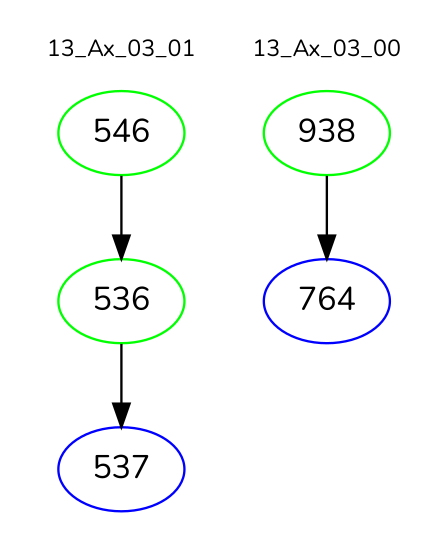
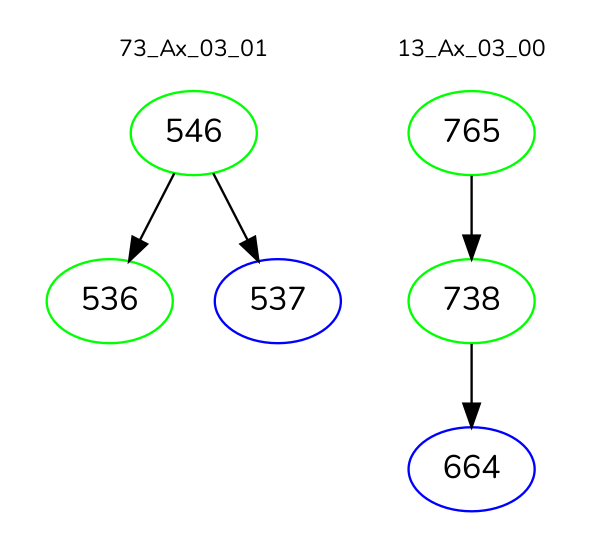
(121, 50) -> (194, 50)
(327, 133) -> (472, 301)
none -> (472, 133)
(327, 301) -> (472, 469)
(121, 374) -> (230, 207)
